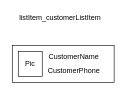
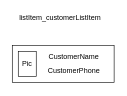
(30, 64) -> (27, 64)
